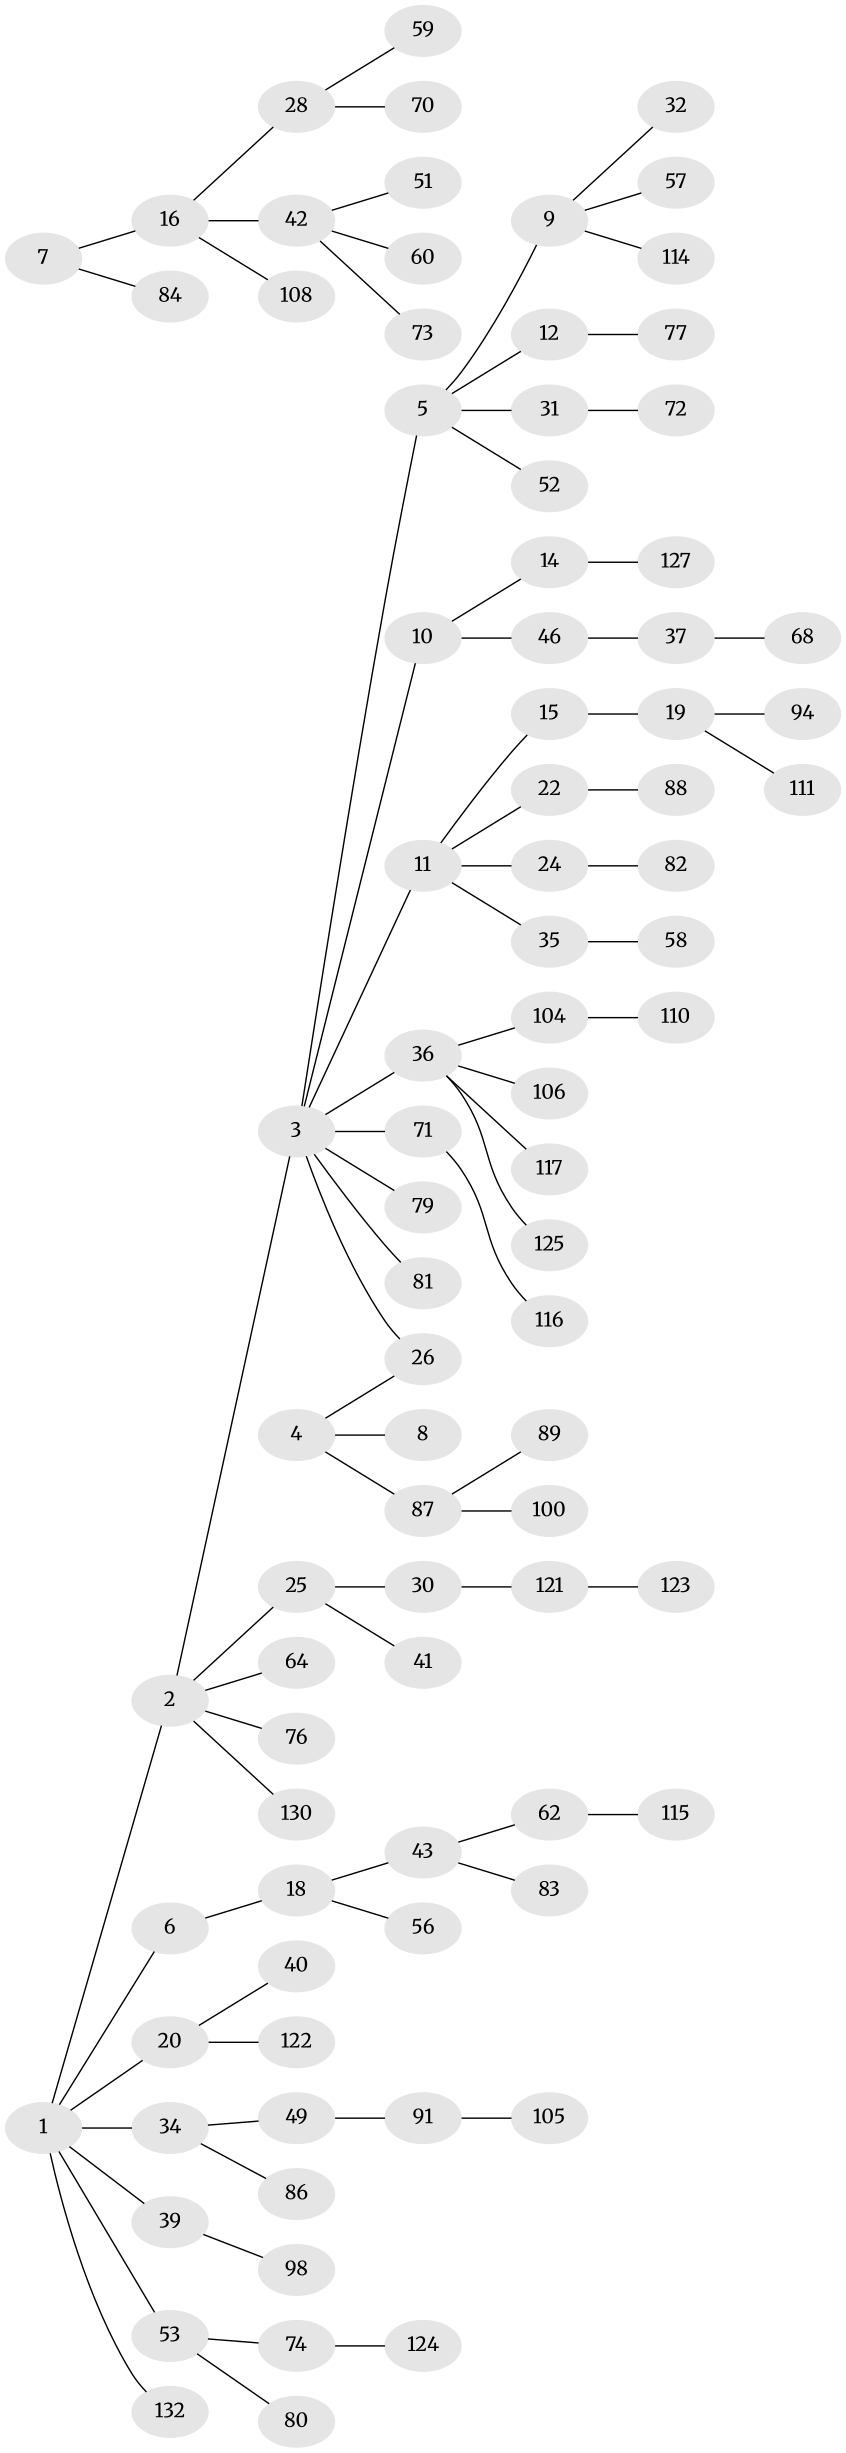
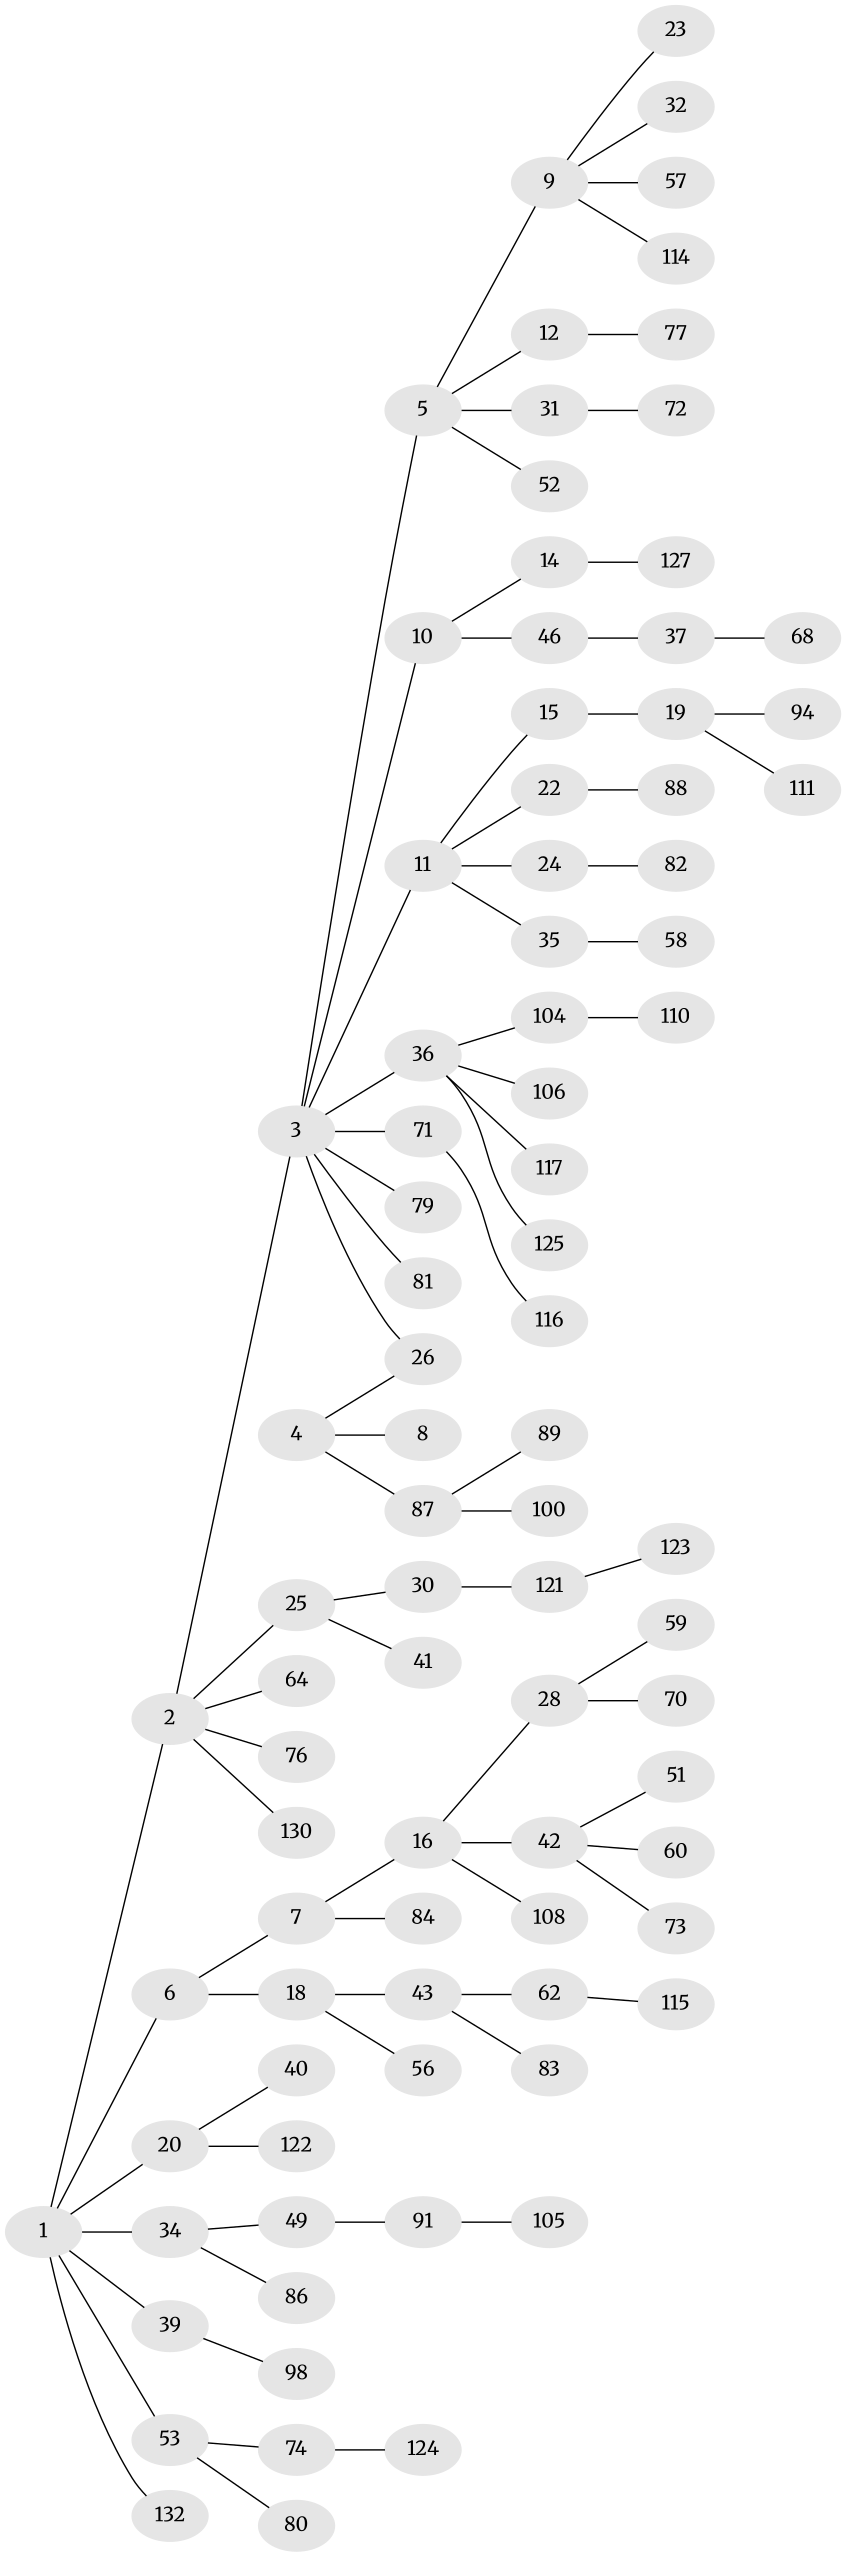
none -> (676, 31)
none -> (233, 1957)
